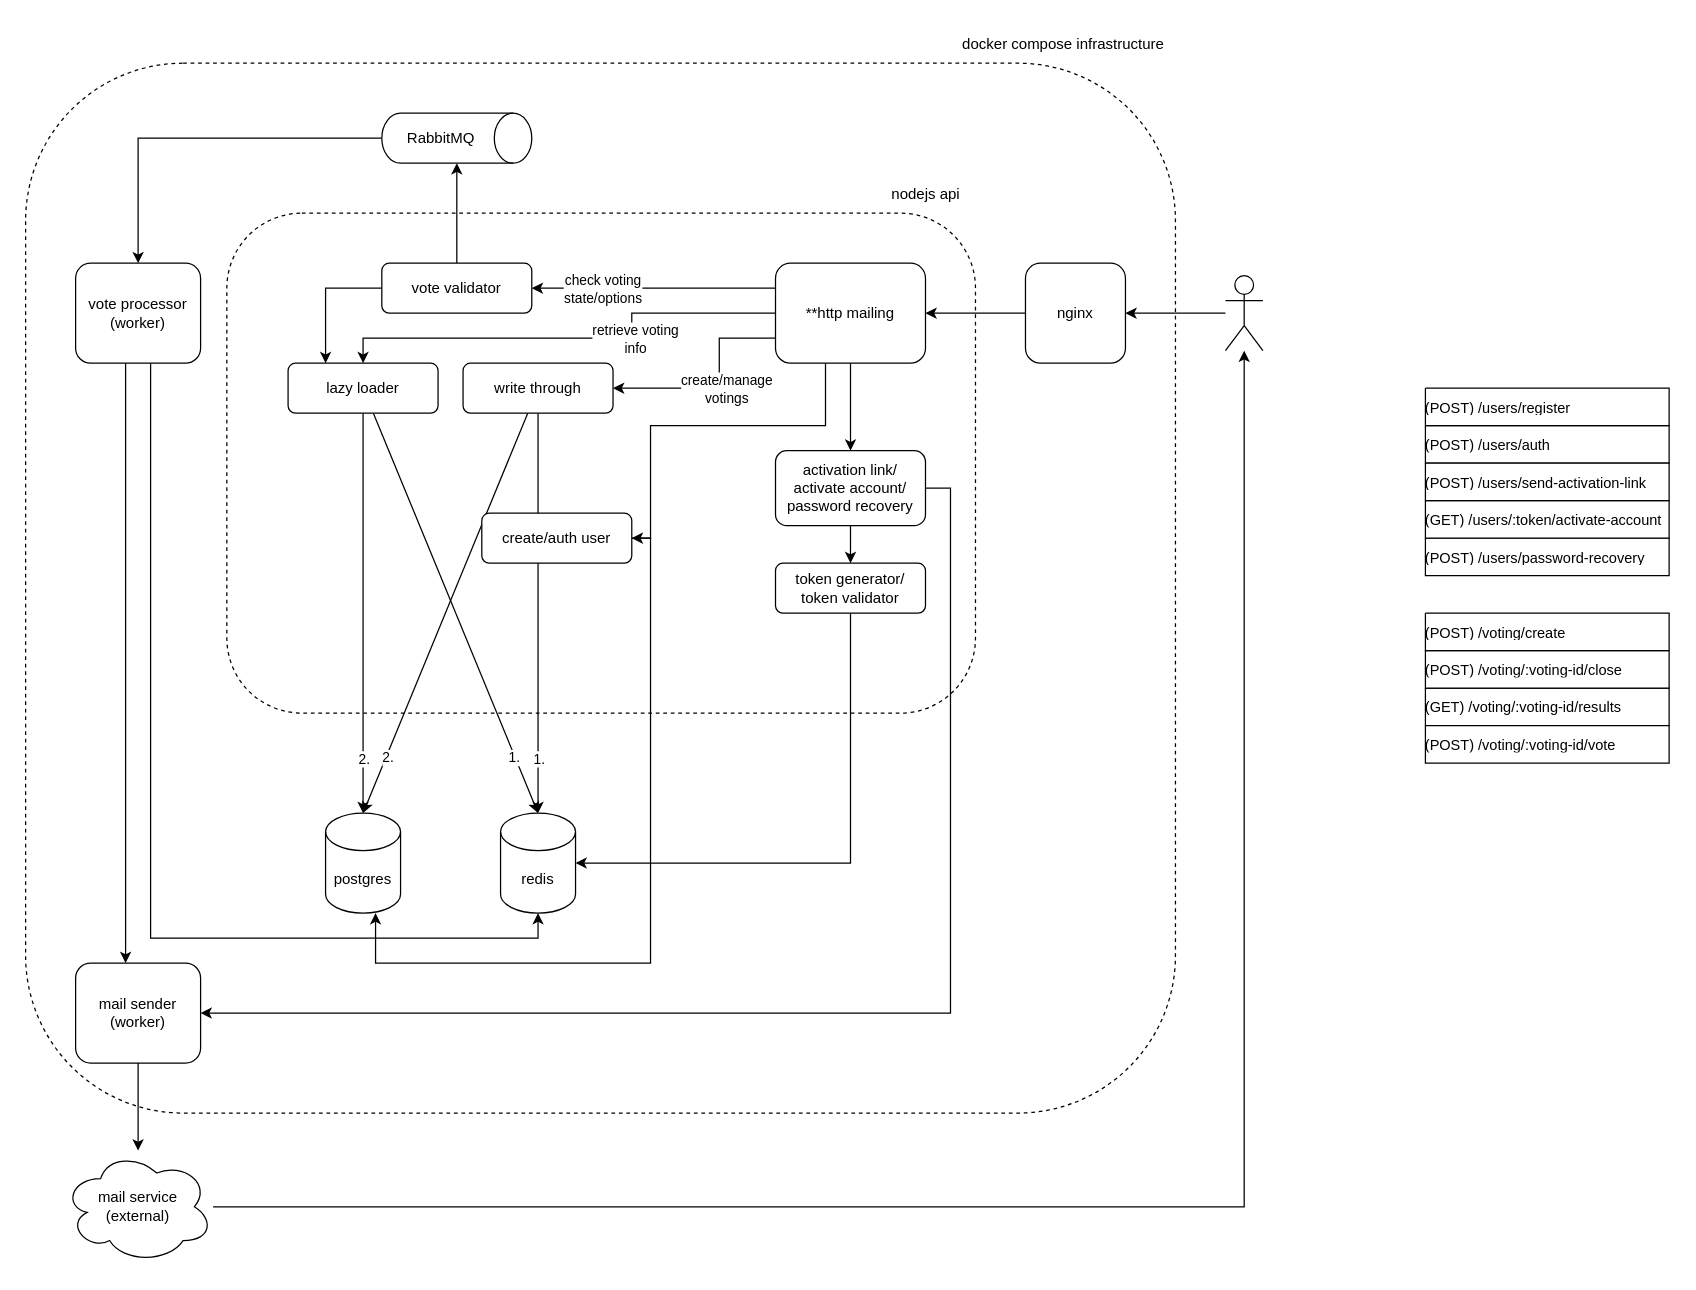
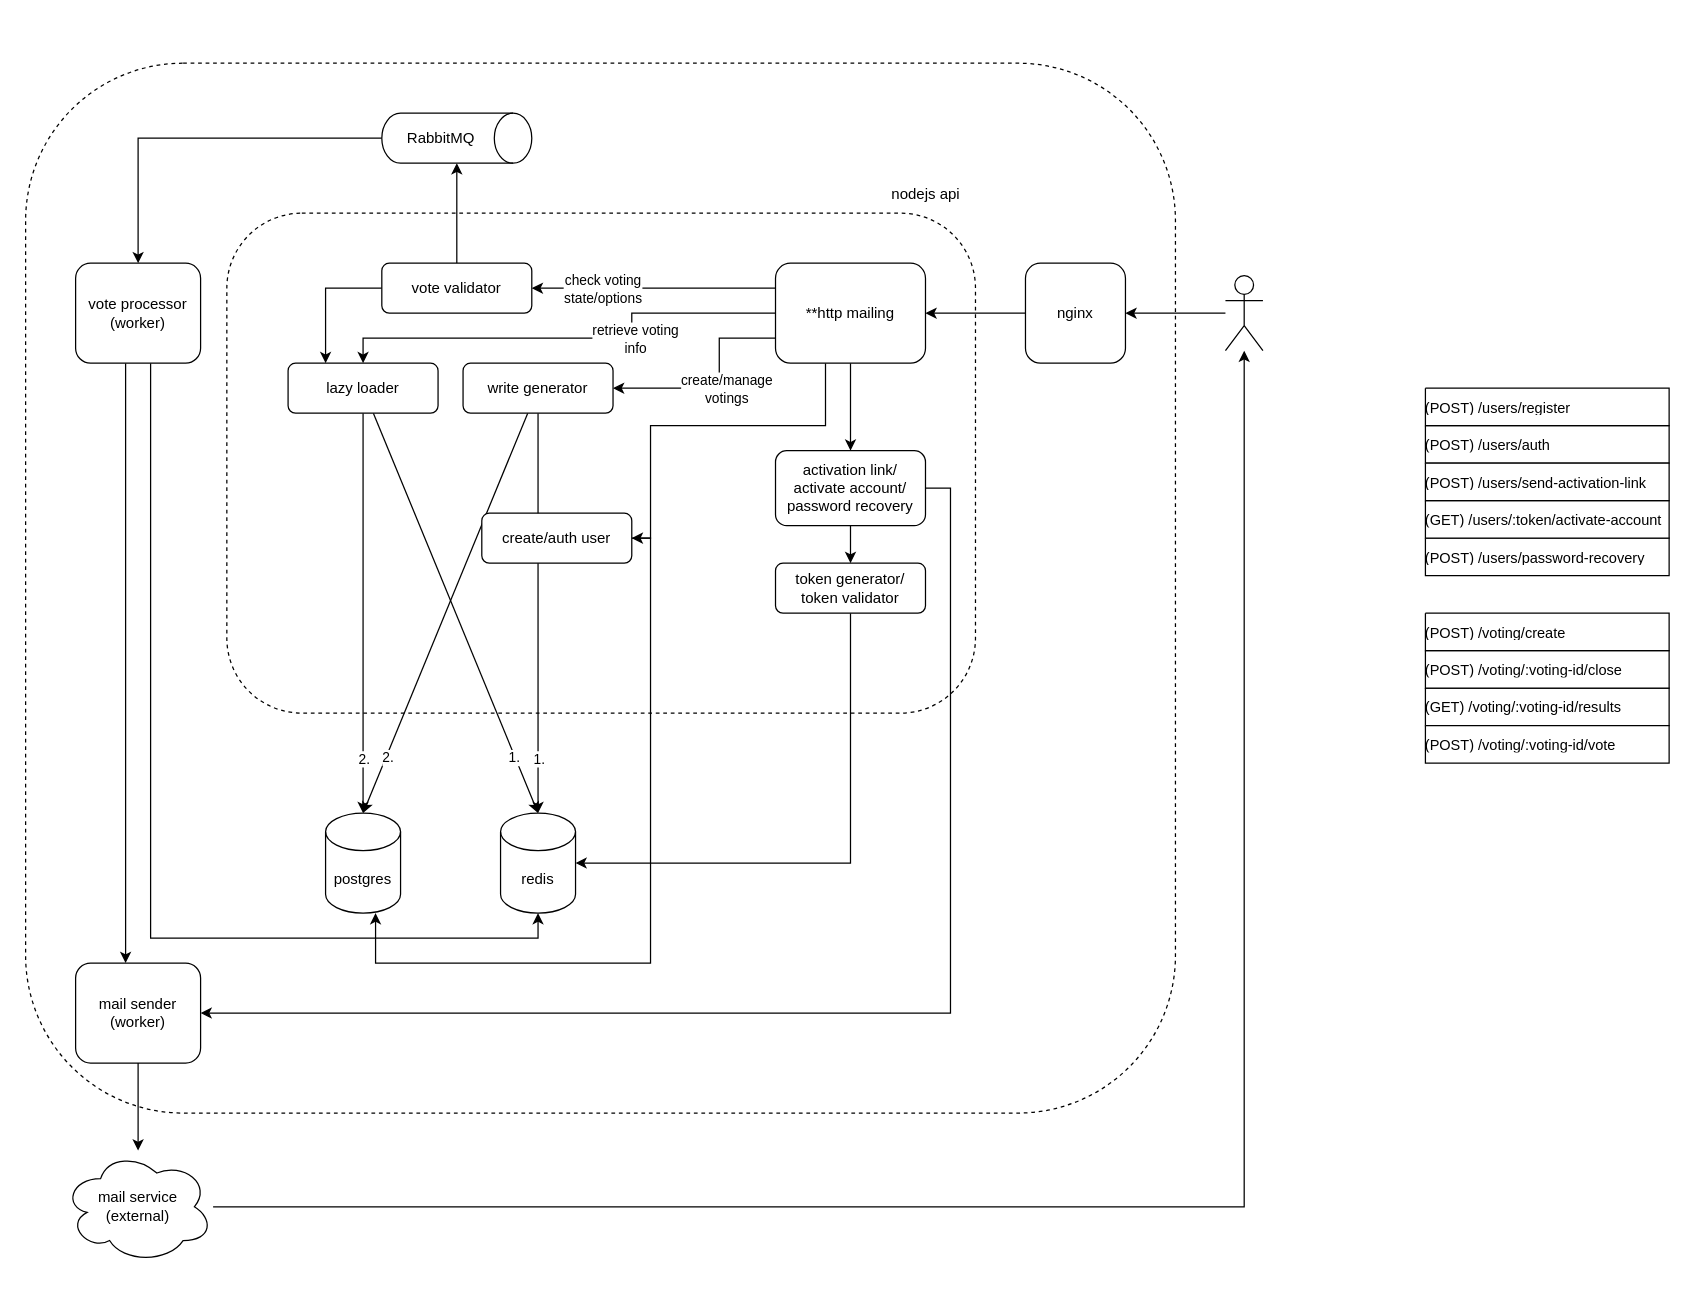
(1063, 44) -> none
(538, 388) -> (538, 388)
